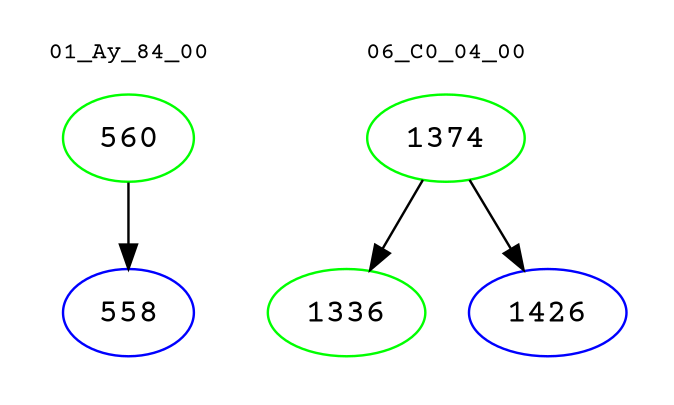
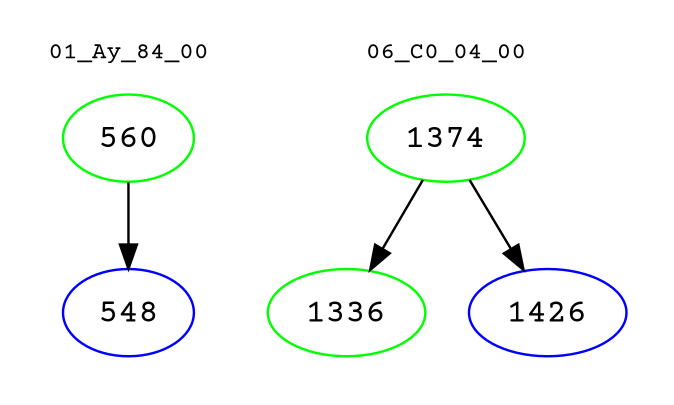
(128, 313) -> (128, 313)
